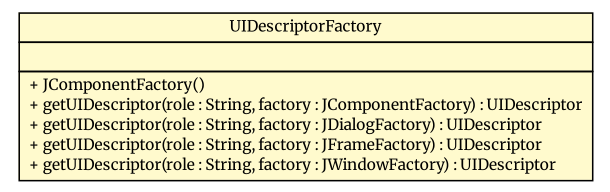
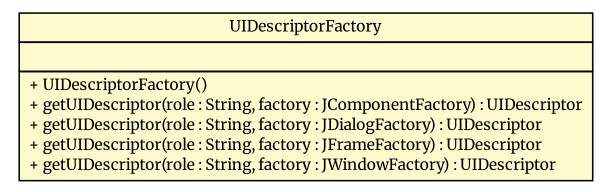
(118, 85) -> (118, 85)
